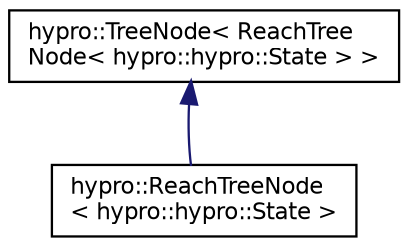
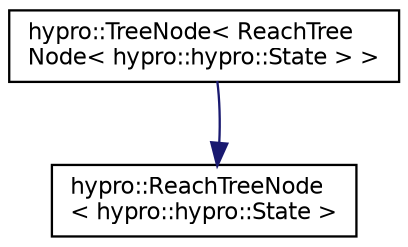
(189, 135) -> (220, 112)
